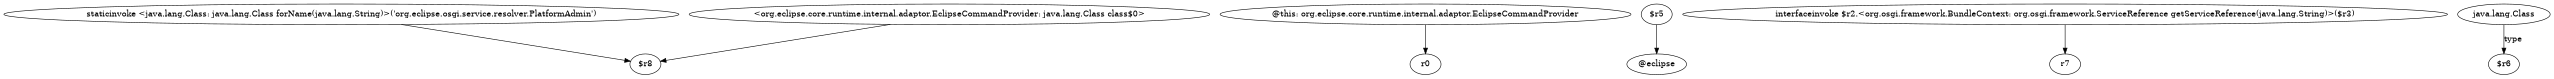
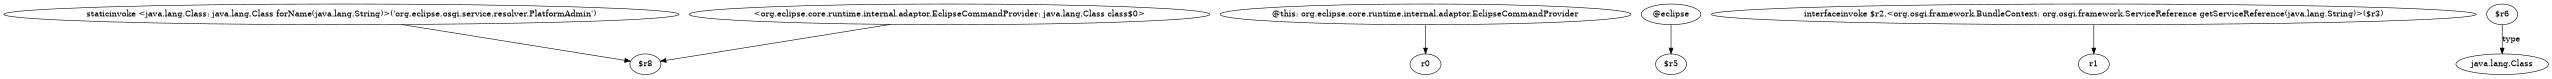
(1657, 36) -> (1671, 36)
(2504, 36) -> (2502, 36)
(2065, 64) -> (2094, 64)
